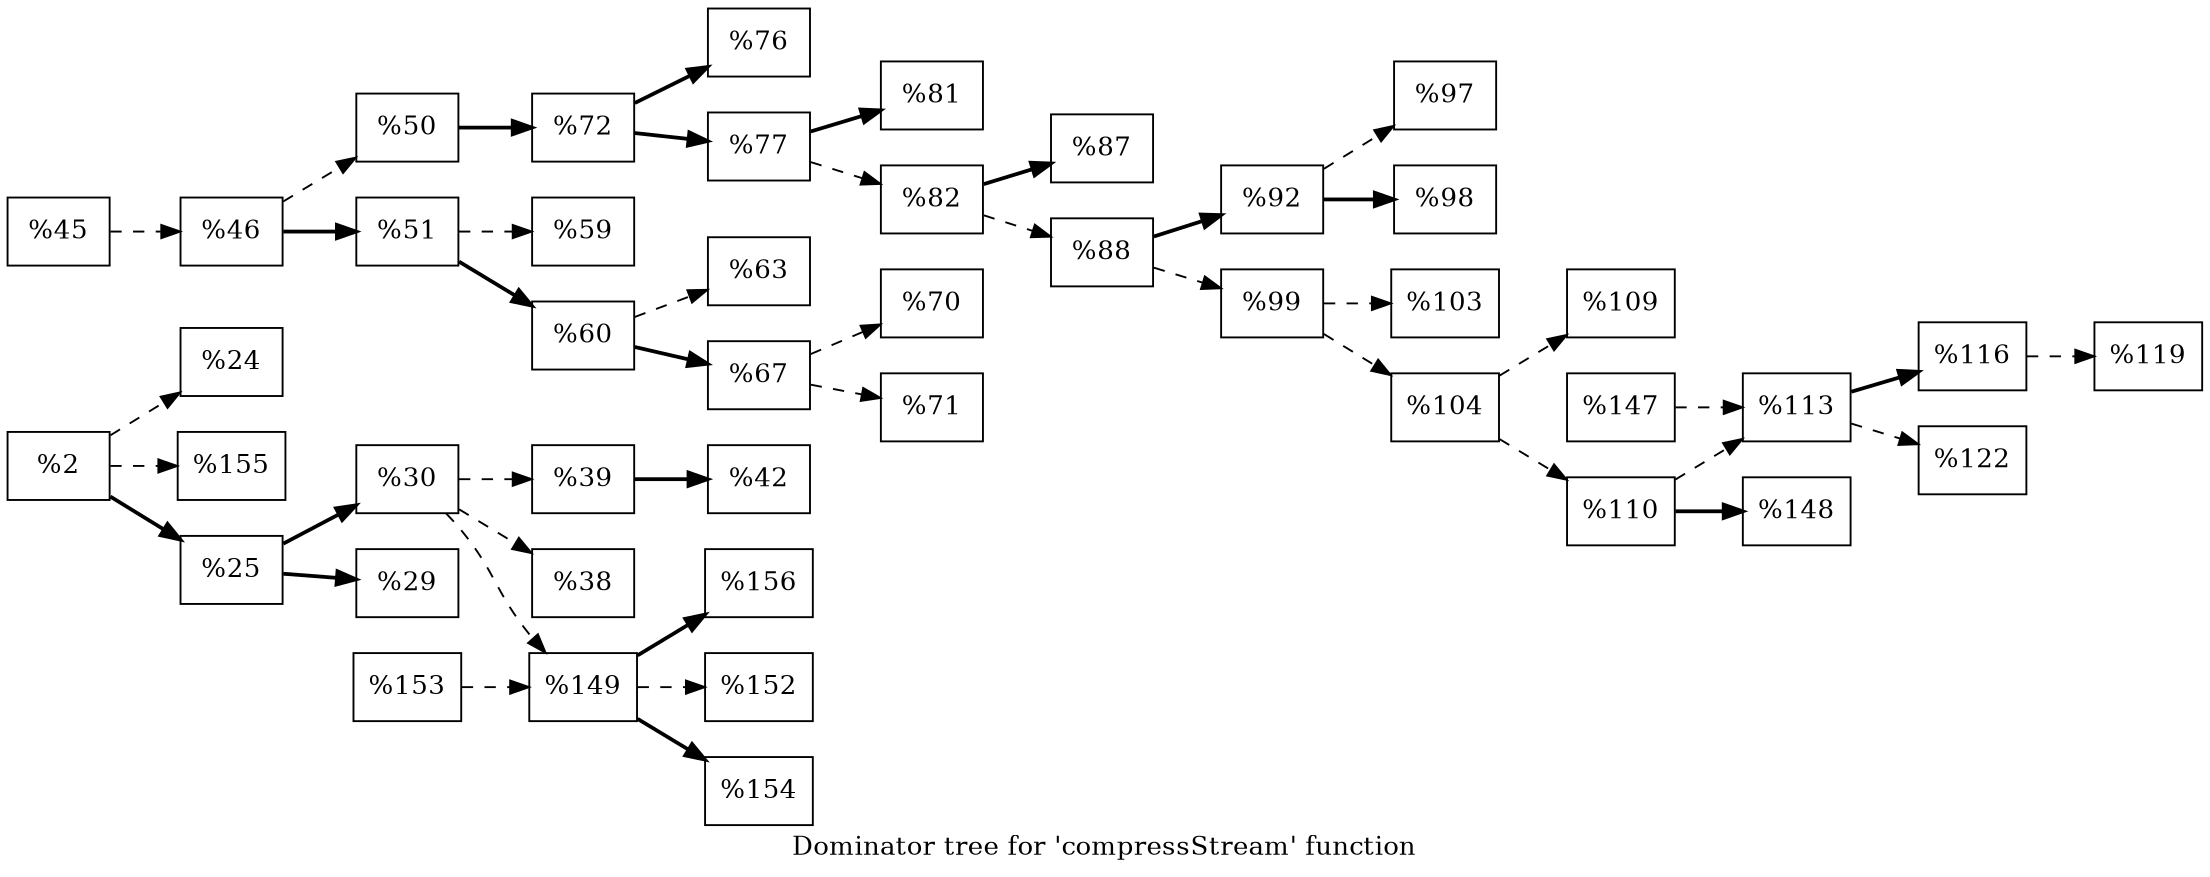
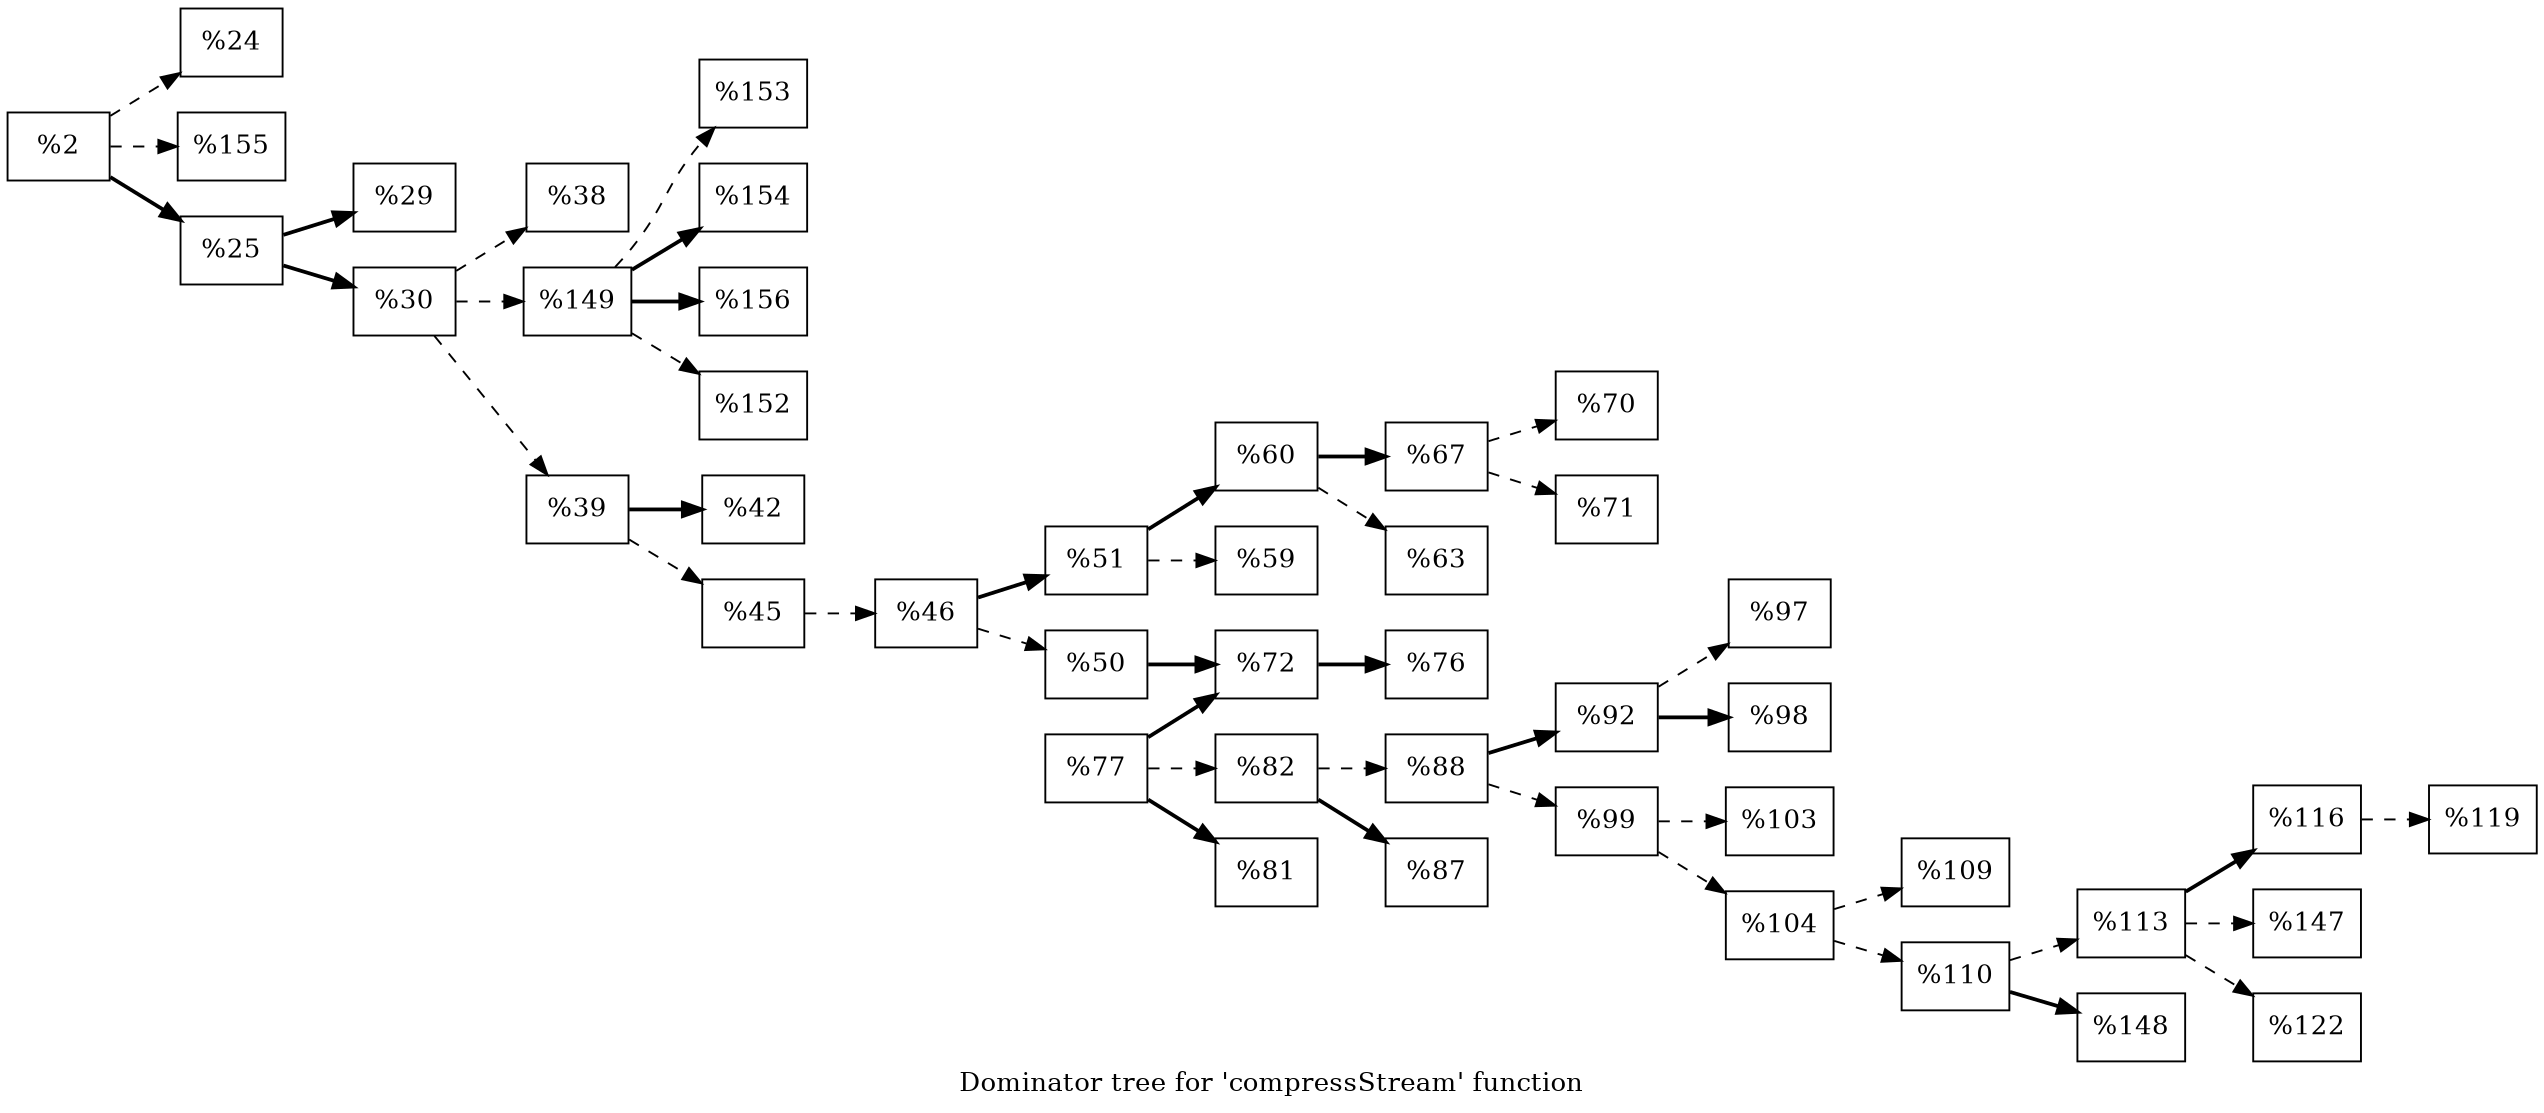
(662, 136) -> (1174, 721)
(1699, 407) -> (2210, 923)
none -> (657, 556)
(486, 687) -> (660, 206)
